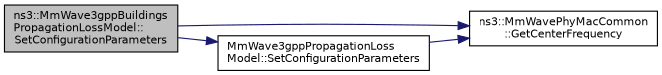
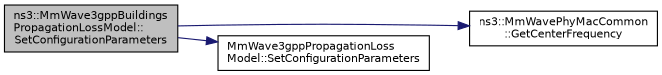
(444, 41) -> none
